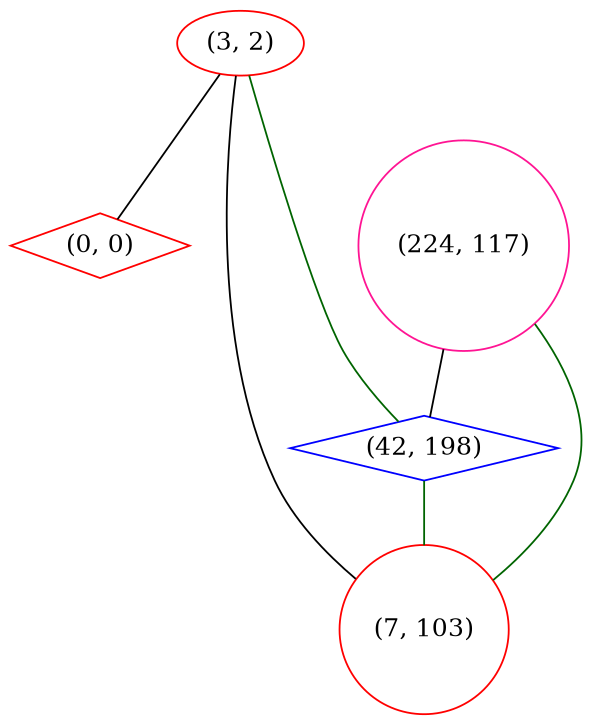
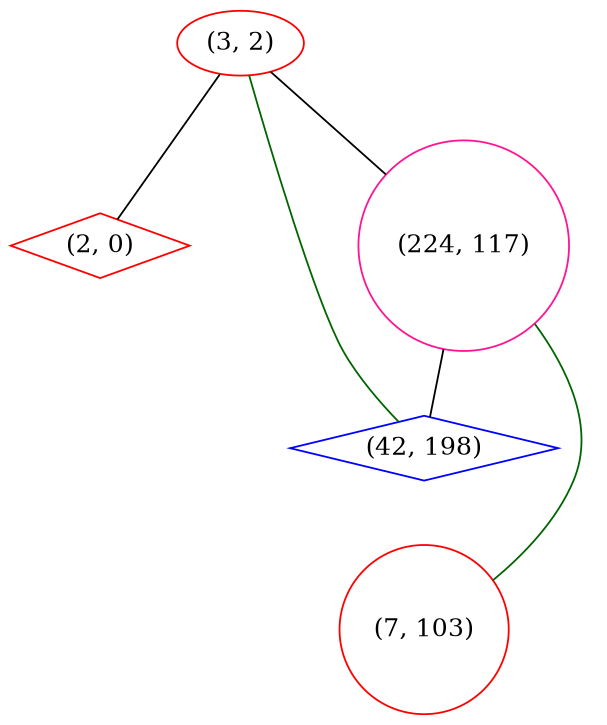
(100, 246) -> (100, 246)
(236, 345) -> (328, 123)
(424, 513) -> none
